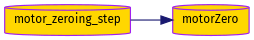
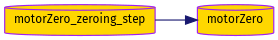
(68, 20) -> (80, 20)
